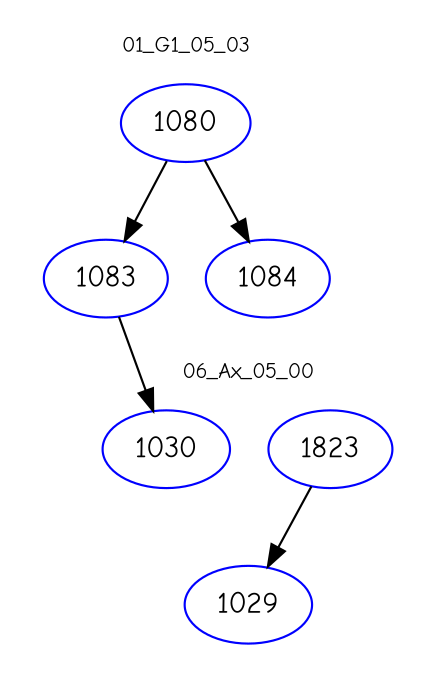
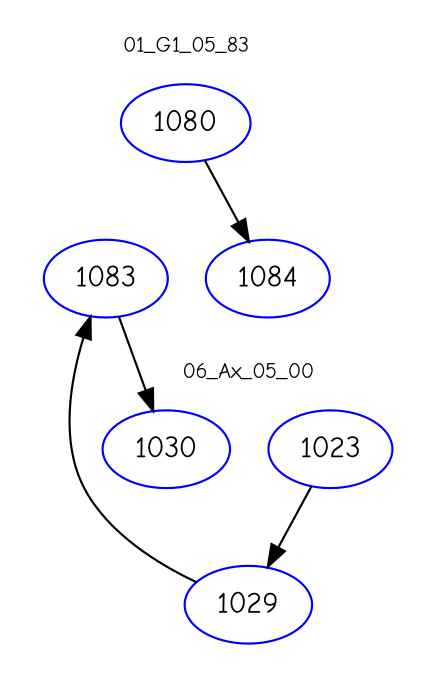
(187, 46) -> (187, 46)
(151, 191) -> (100, 511)
(330, 449) -> (330, 449)
